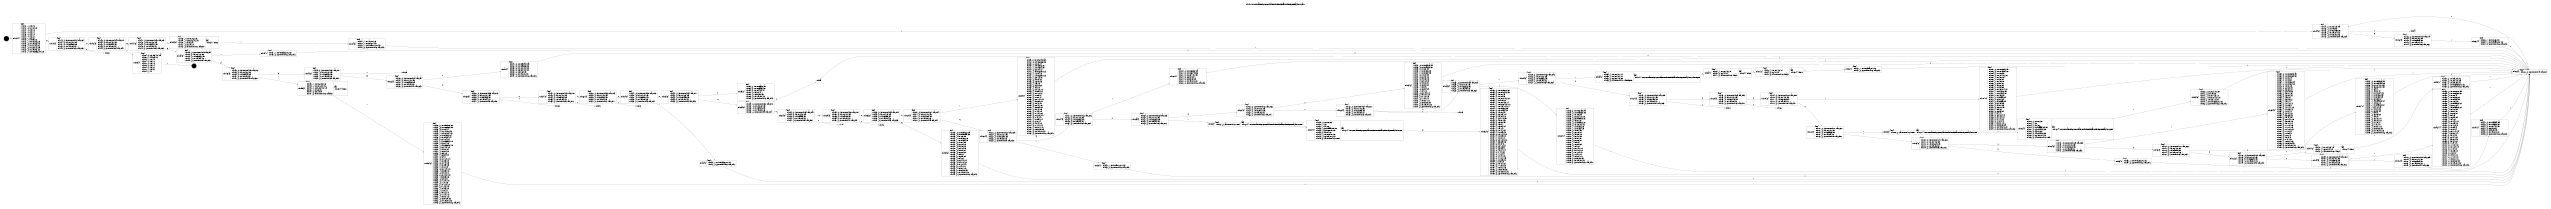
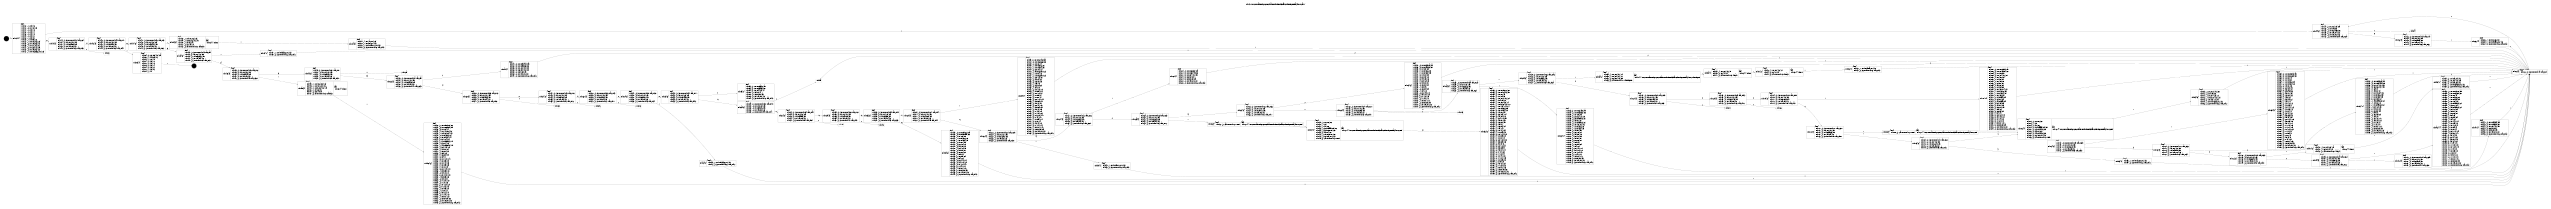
(1998, 145) -> (1983, 138)
